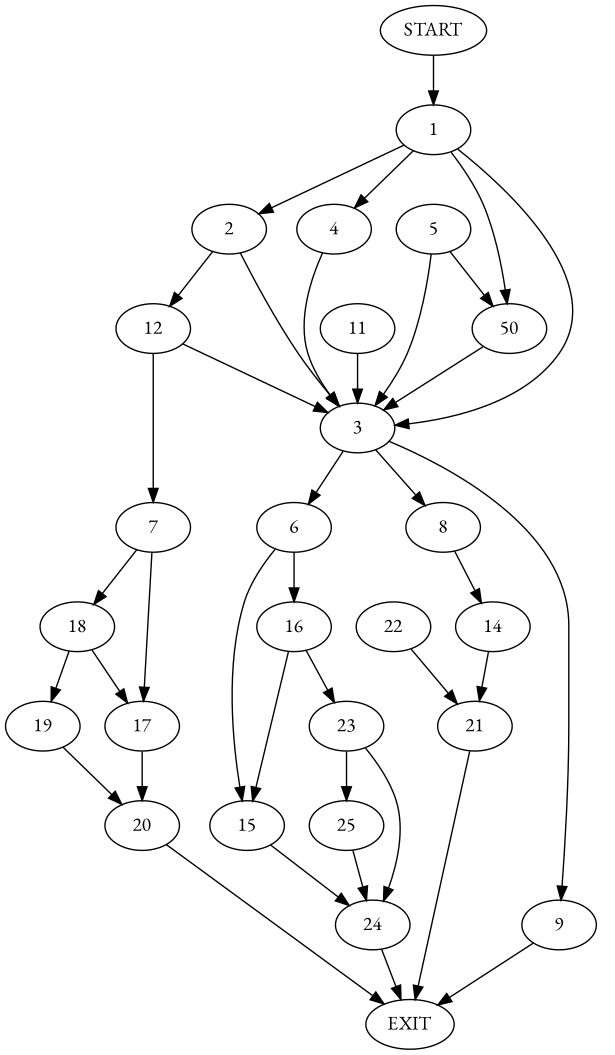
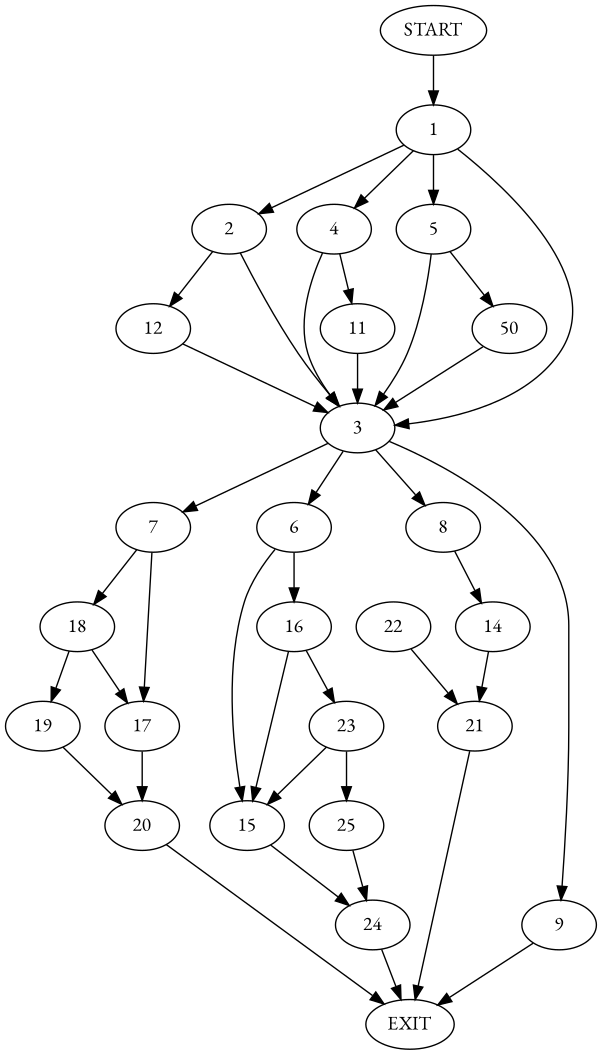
(488, 217) -> (433, 173)
none -> (344, 272)
(153, 421) -> (262, 475)
(399, 814) -> (302, 771)
